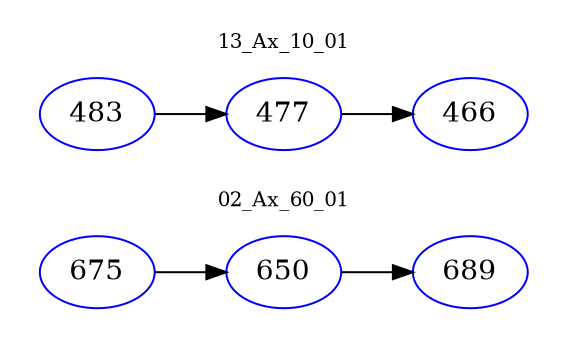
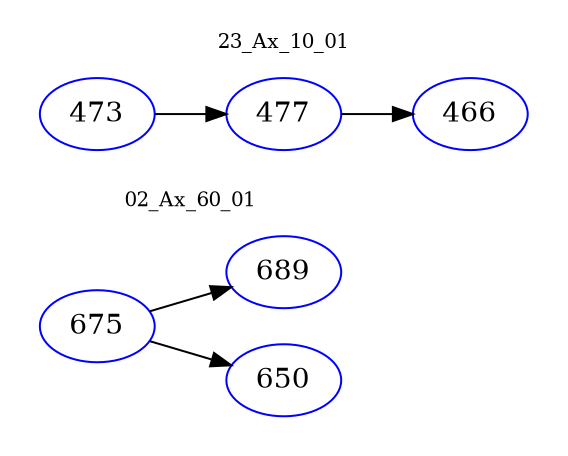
(284, 43) -> (284, 43)
(97, 114) -> (97, 114)
(367, 272) -> (181, 302)
